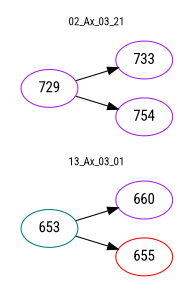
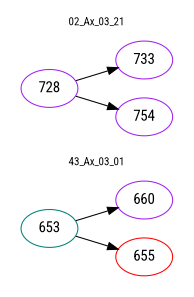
(49, 88) -> (49, 88)
(97, 163) -> (97, 163)
